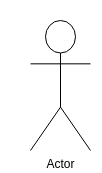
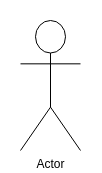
(61, 86) -> (51, 86)
